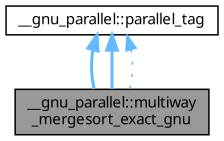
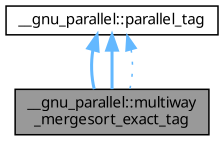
(112, 112) -> (112, 112)
